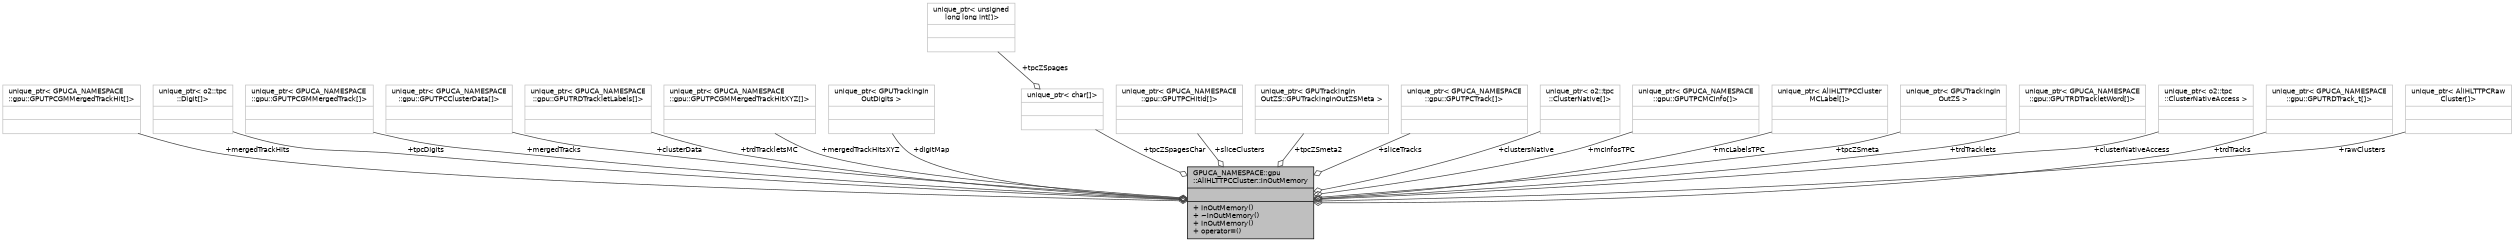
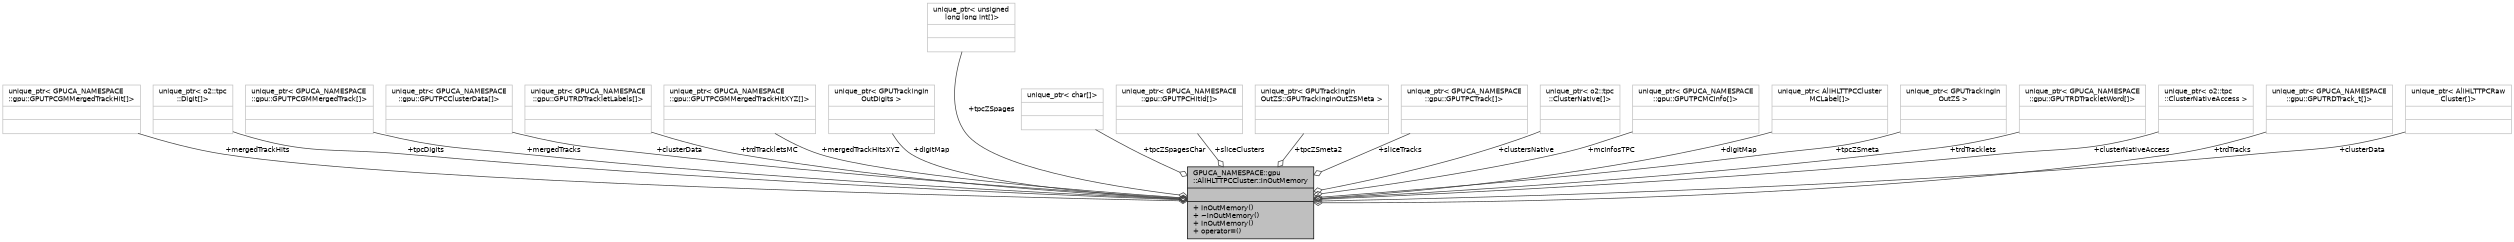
(1016, 68) -> (1027, 166)
(1738, 150) -> (1738, 150)
(2361, 150) -> (2361, 150)
